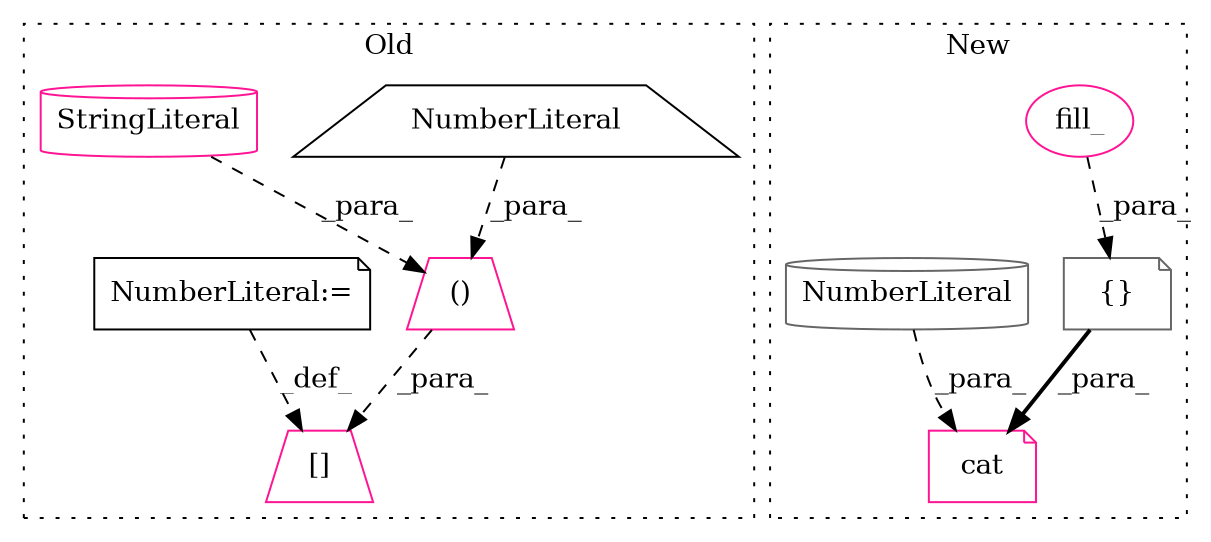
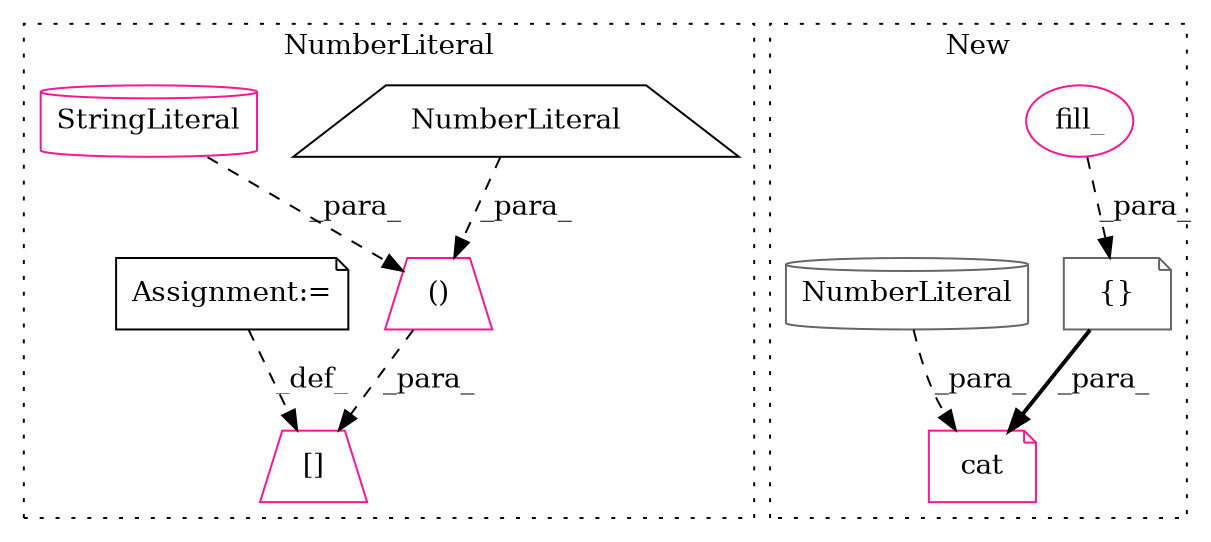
(389, 47) -> (389, 47)
(232, 294) -> (232, 294)
